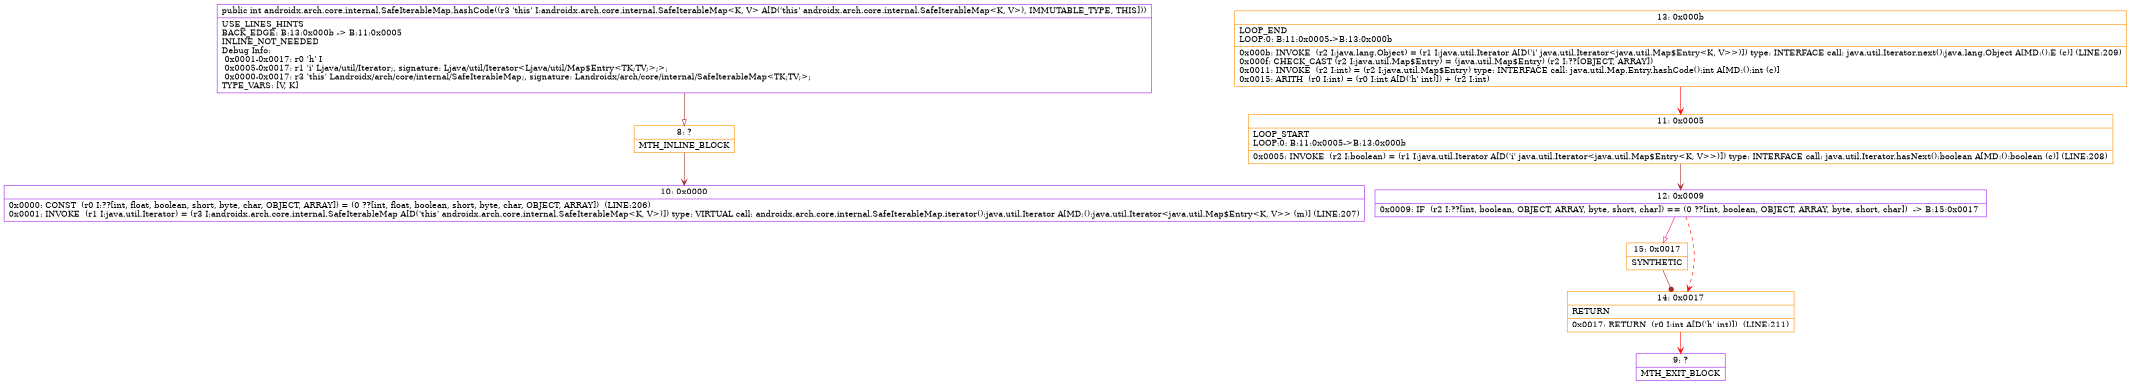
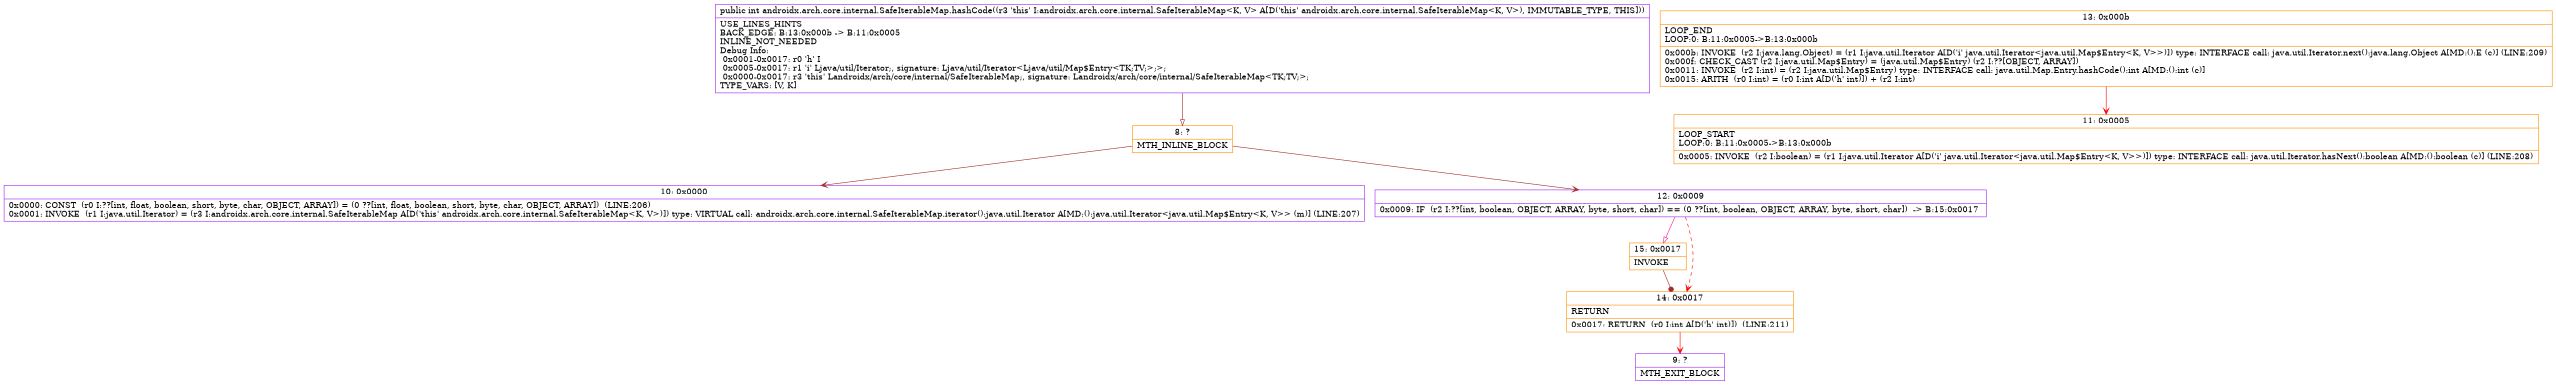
(1681, 174) -> (1403, 168)
(1657, 263) -> (1652, 263)
